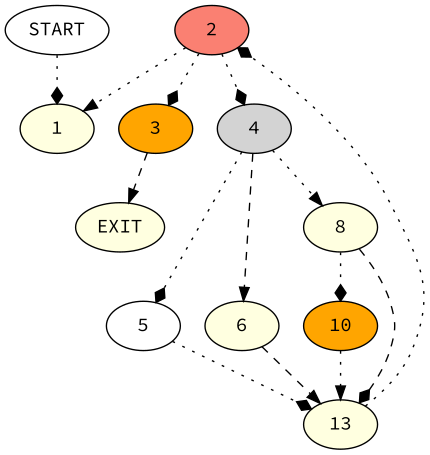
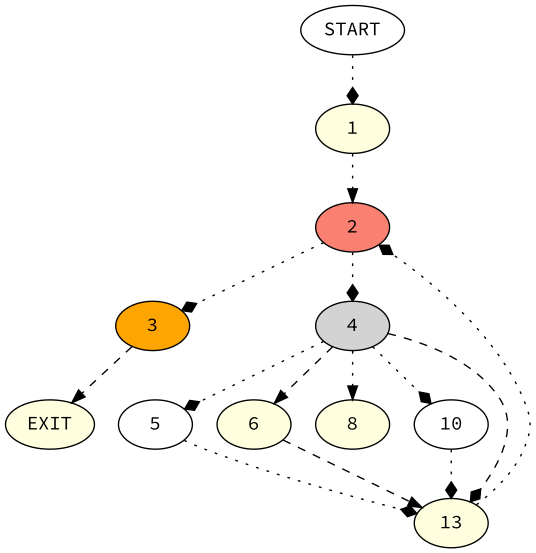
(140, 76) -> (353, 171)
(341, 269) -> (396, 369)
(394, 318) -> (489, 385)
(341, 326) -> (451, 425)
(341, 369) -> (451, 466)
